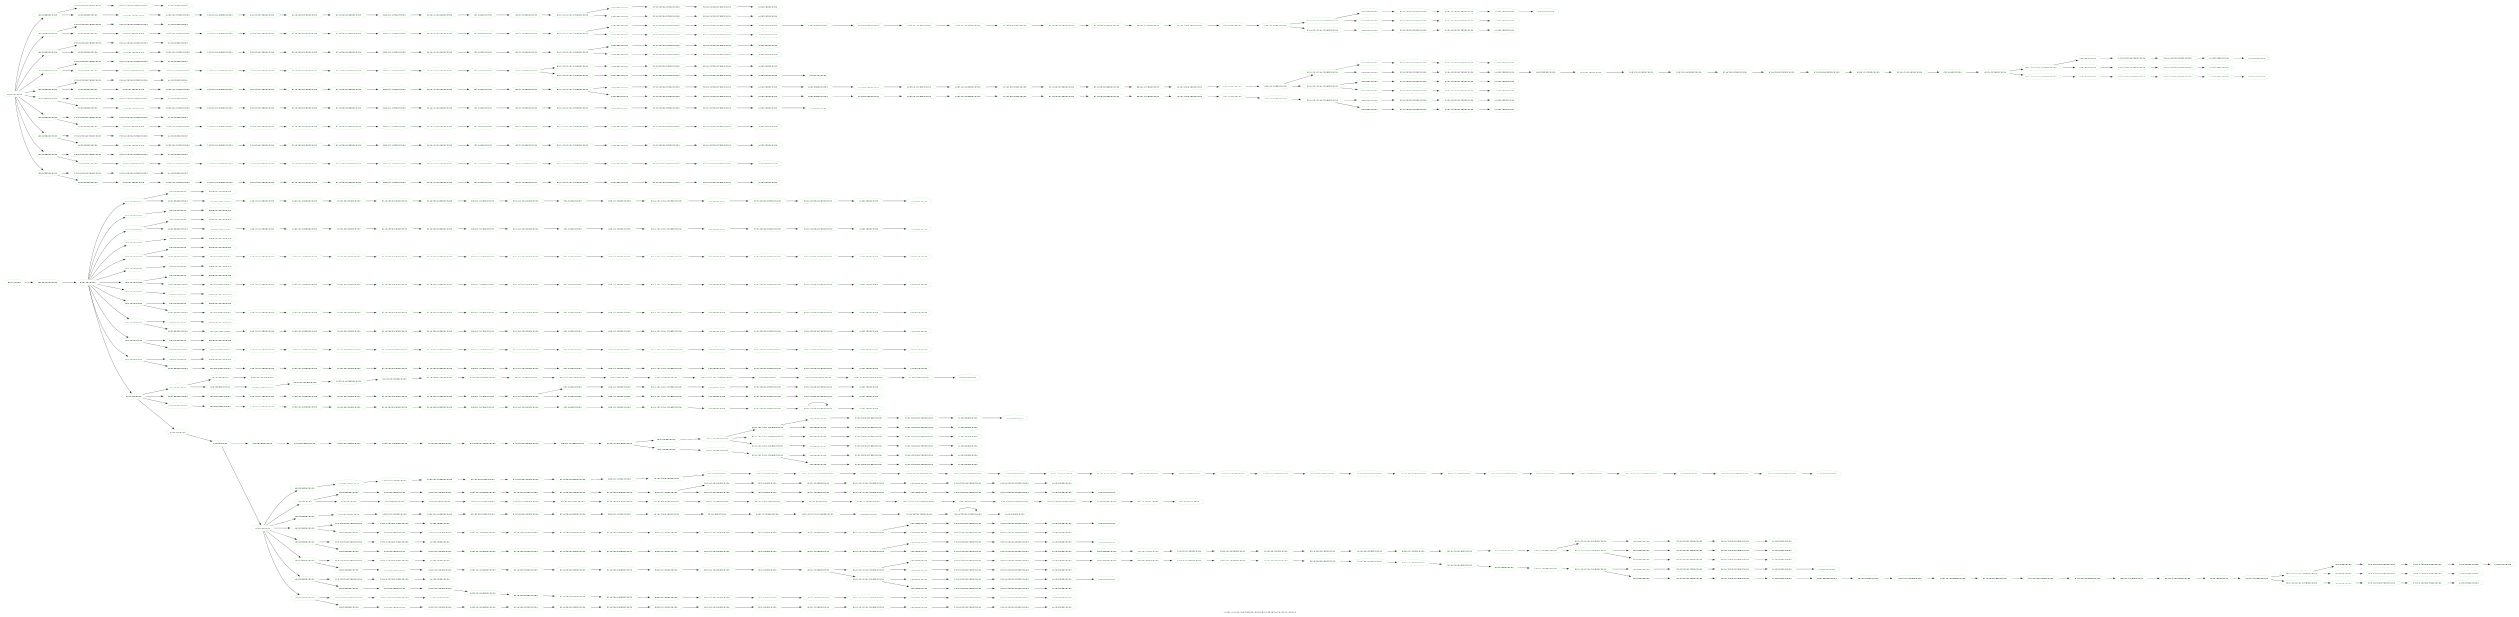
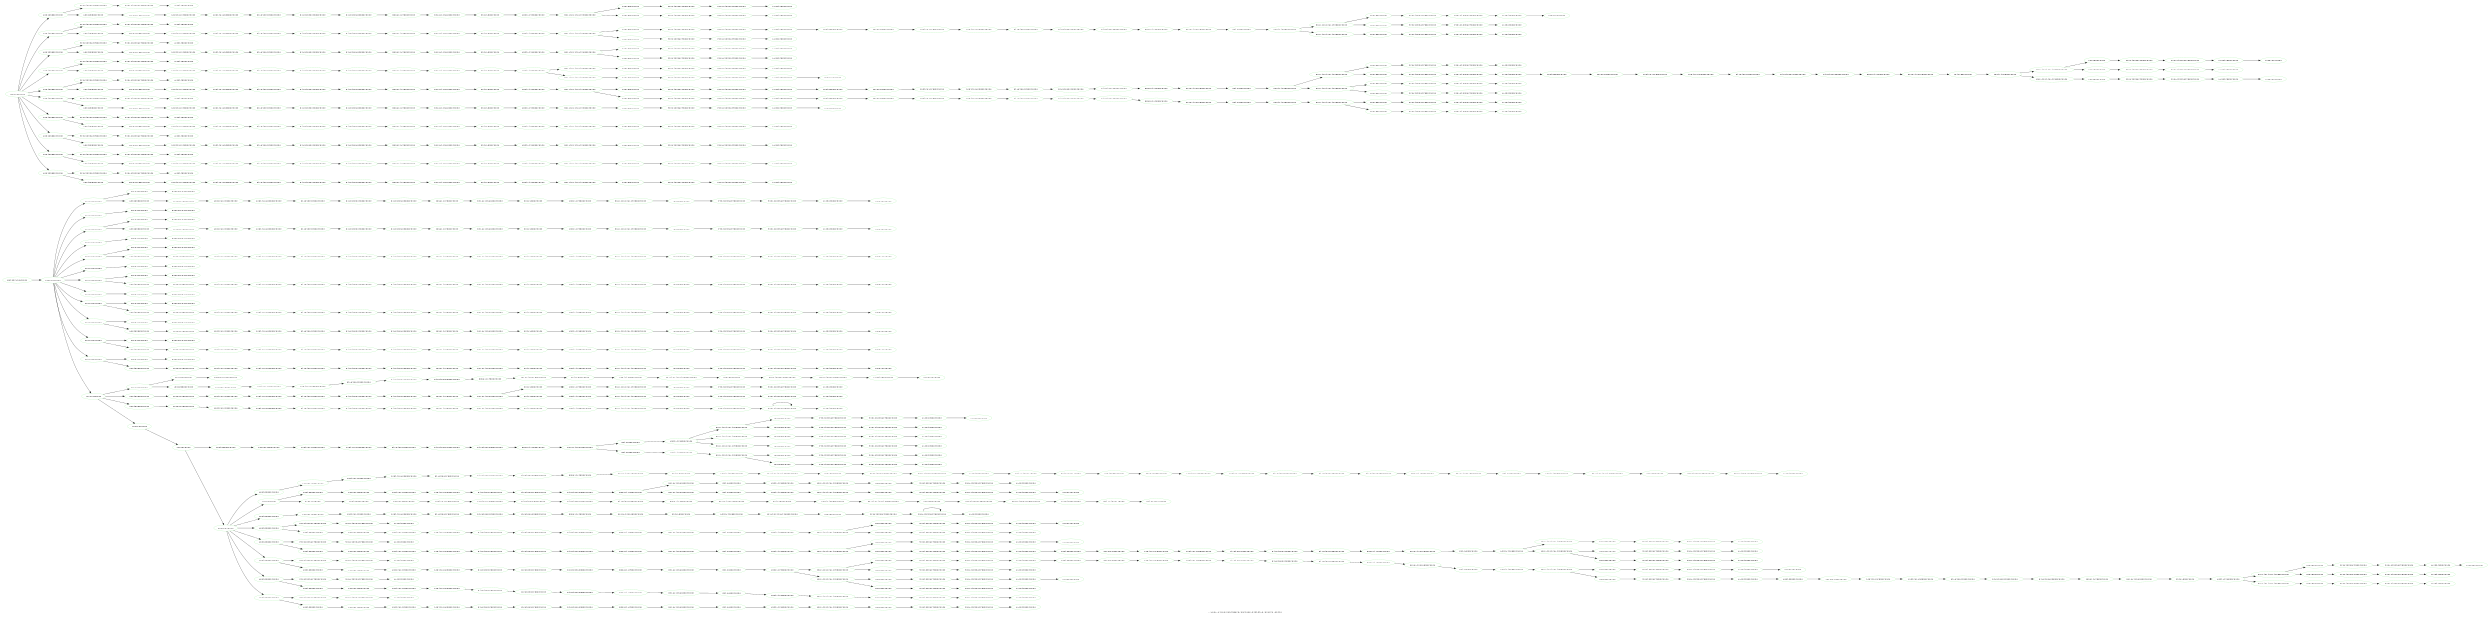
(15, 282) -> none
